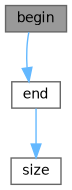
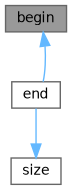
(27, 50) -> (45, 64)
